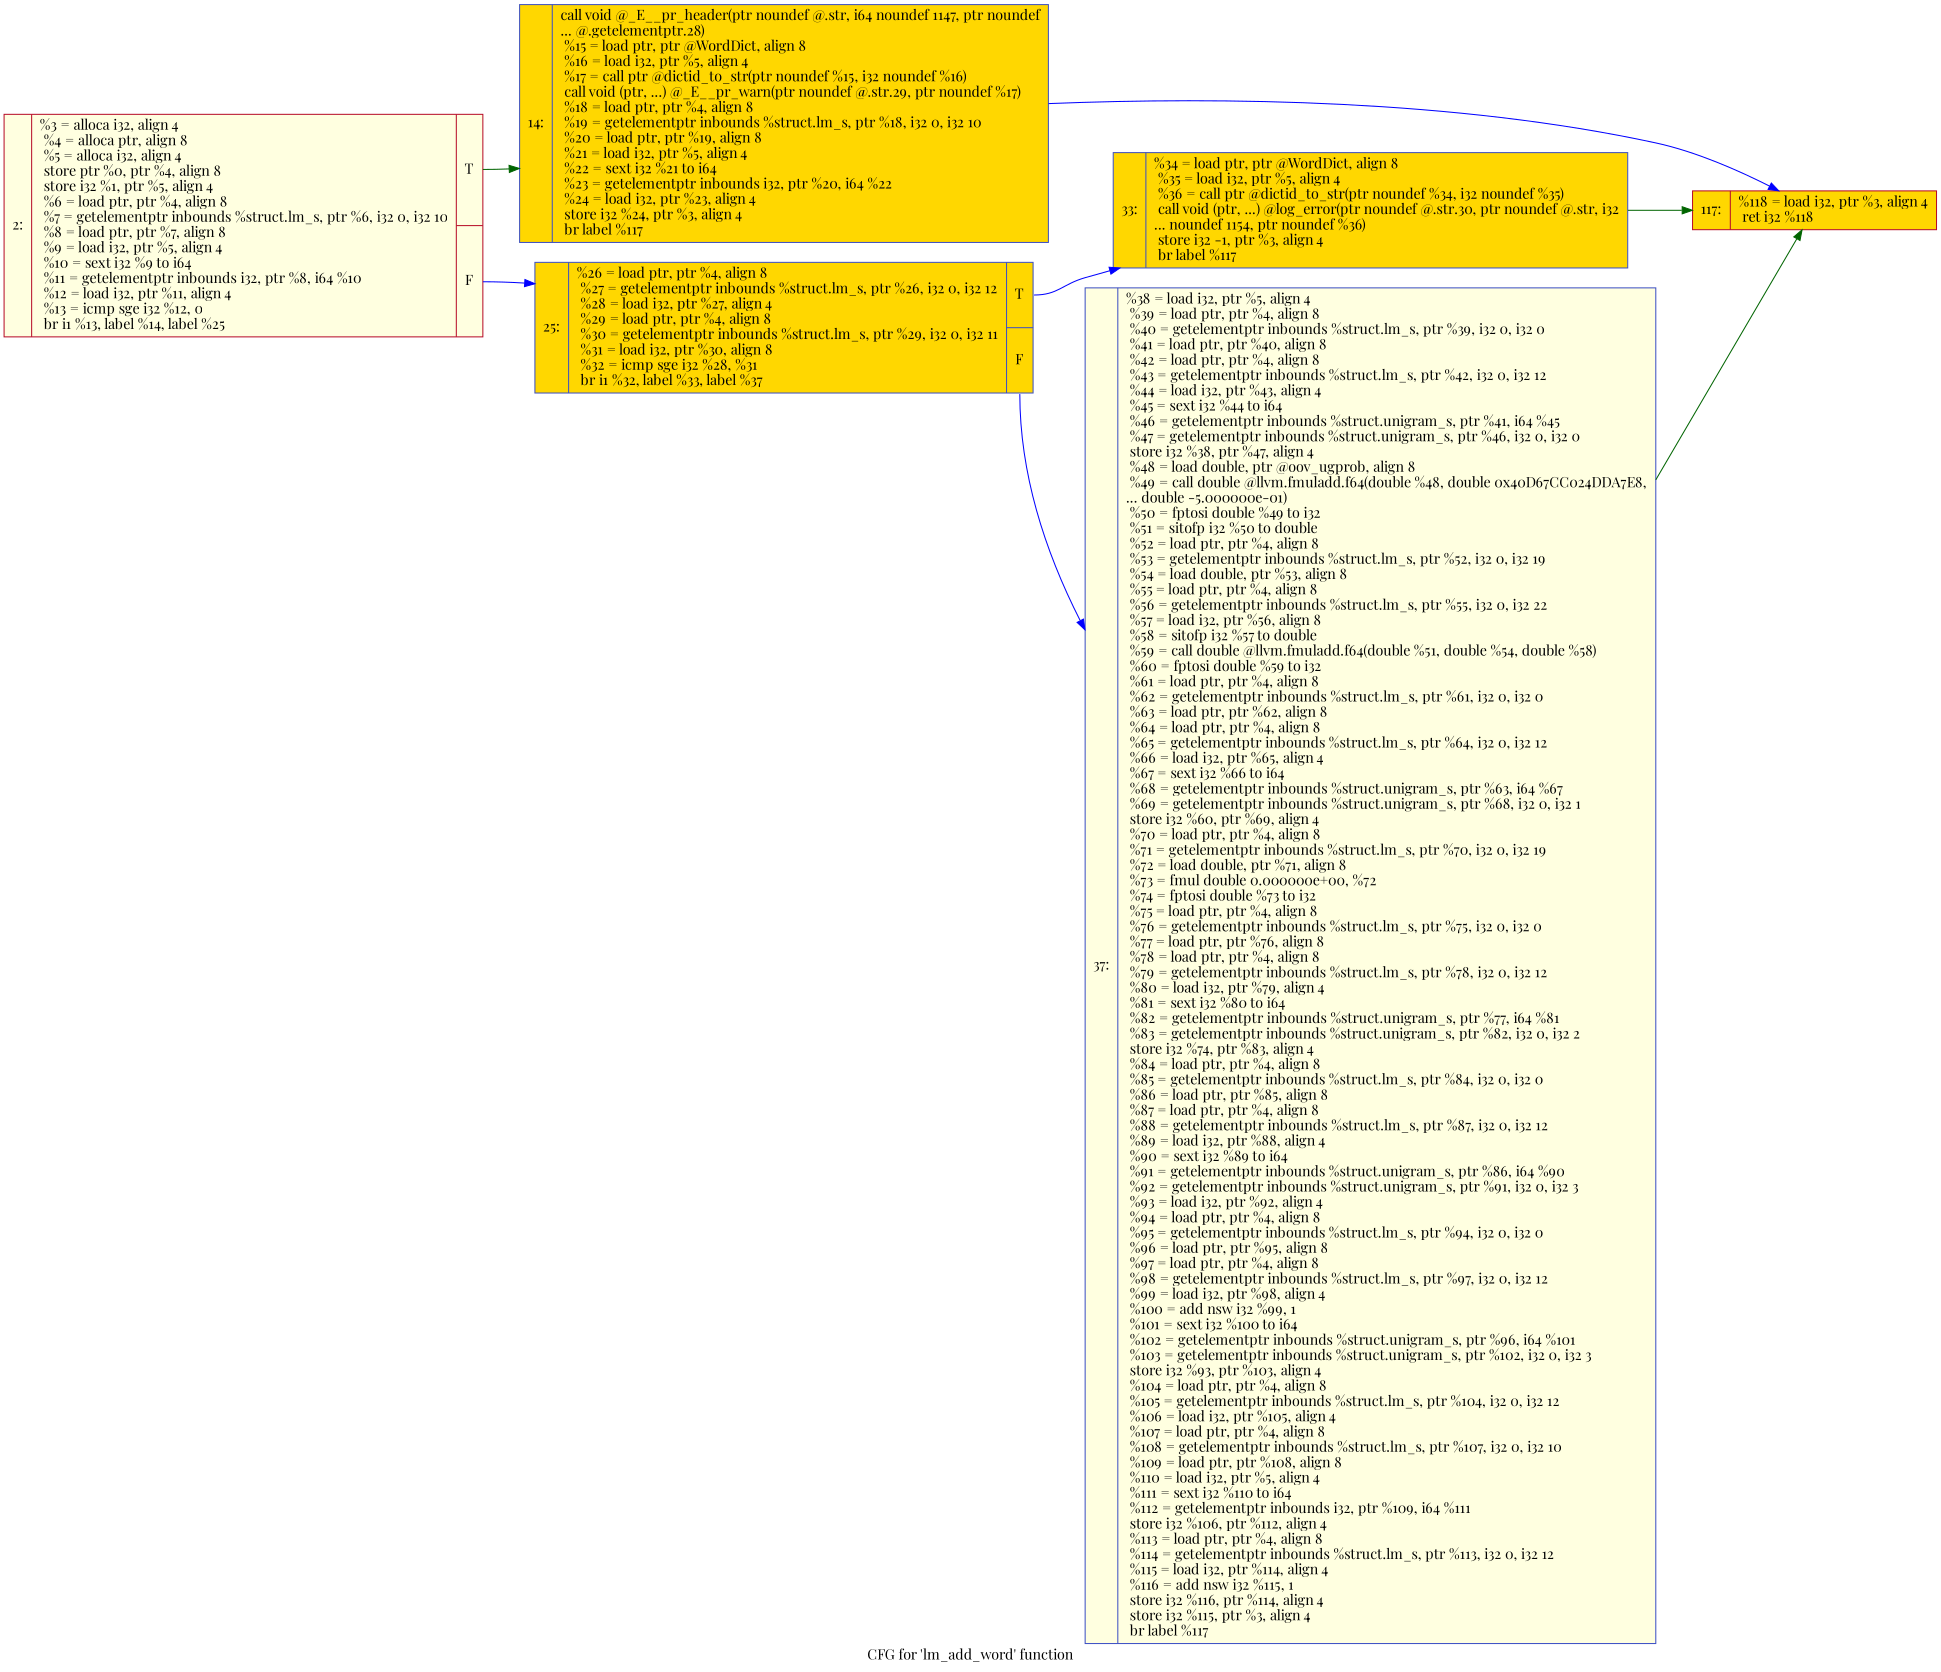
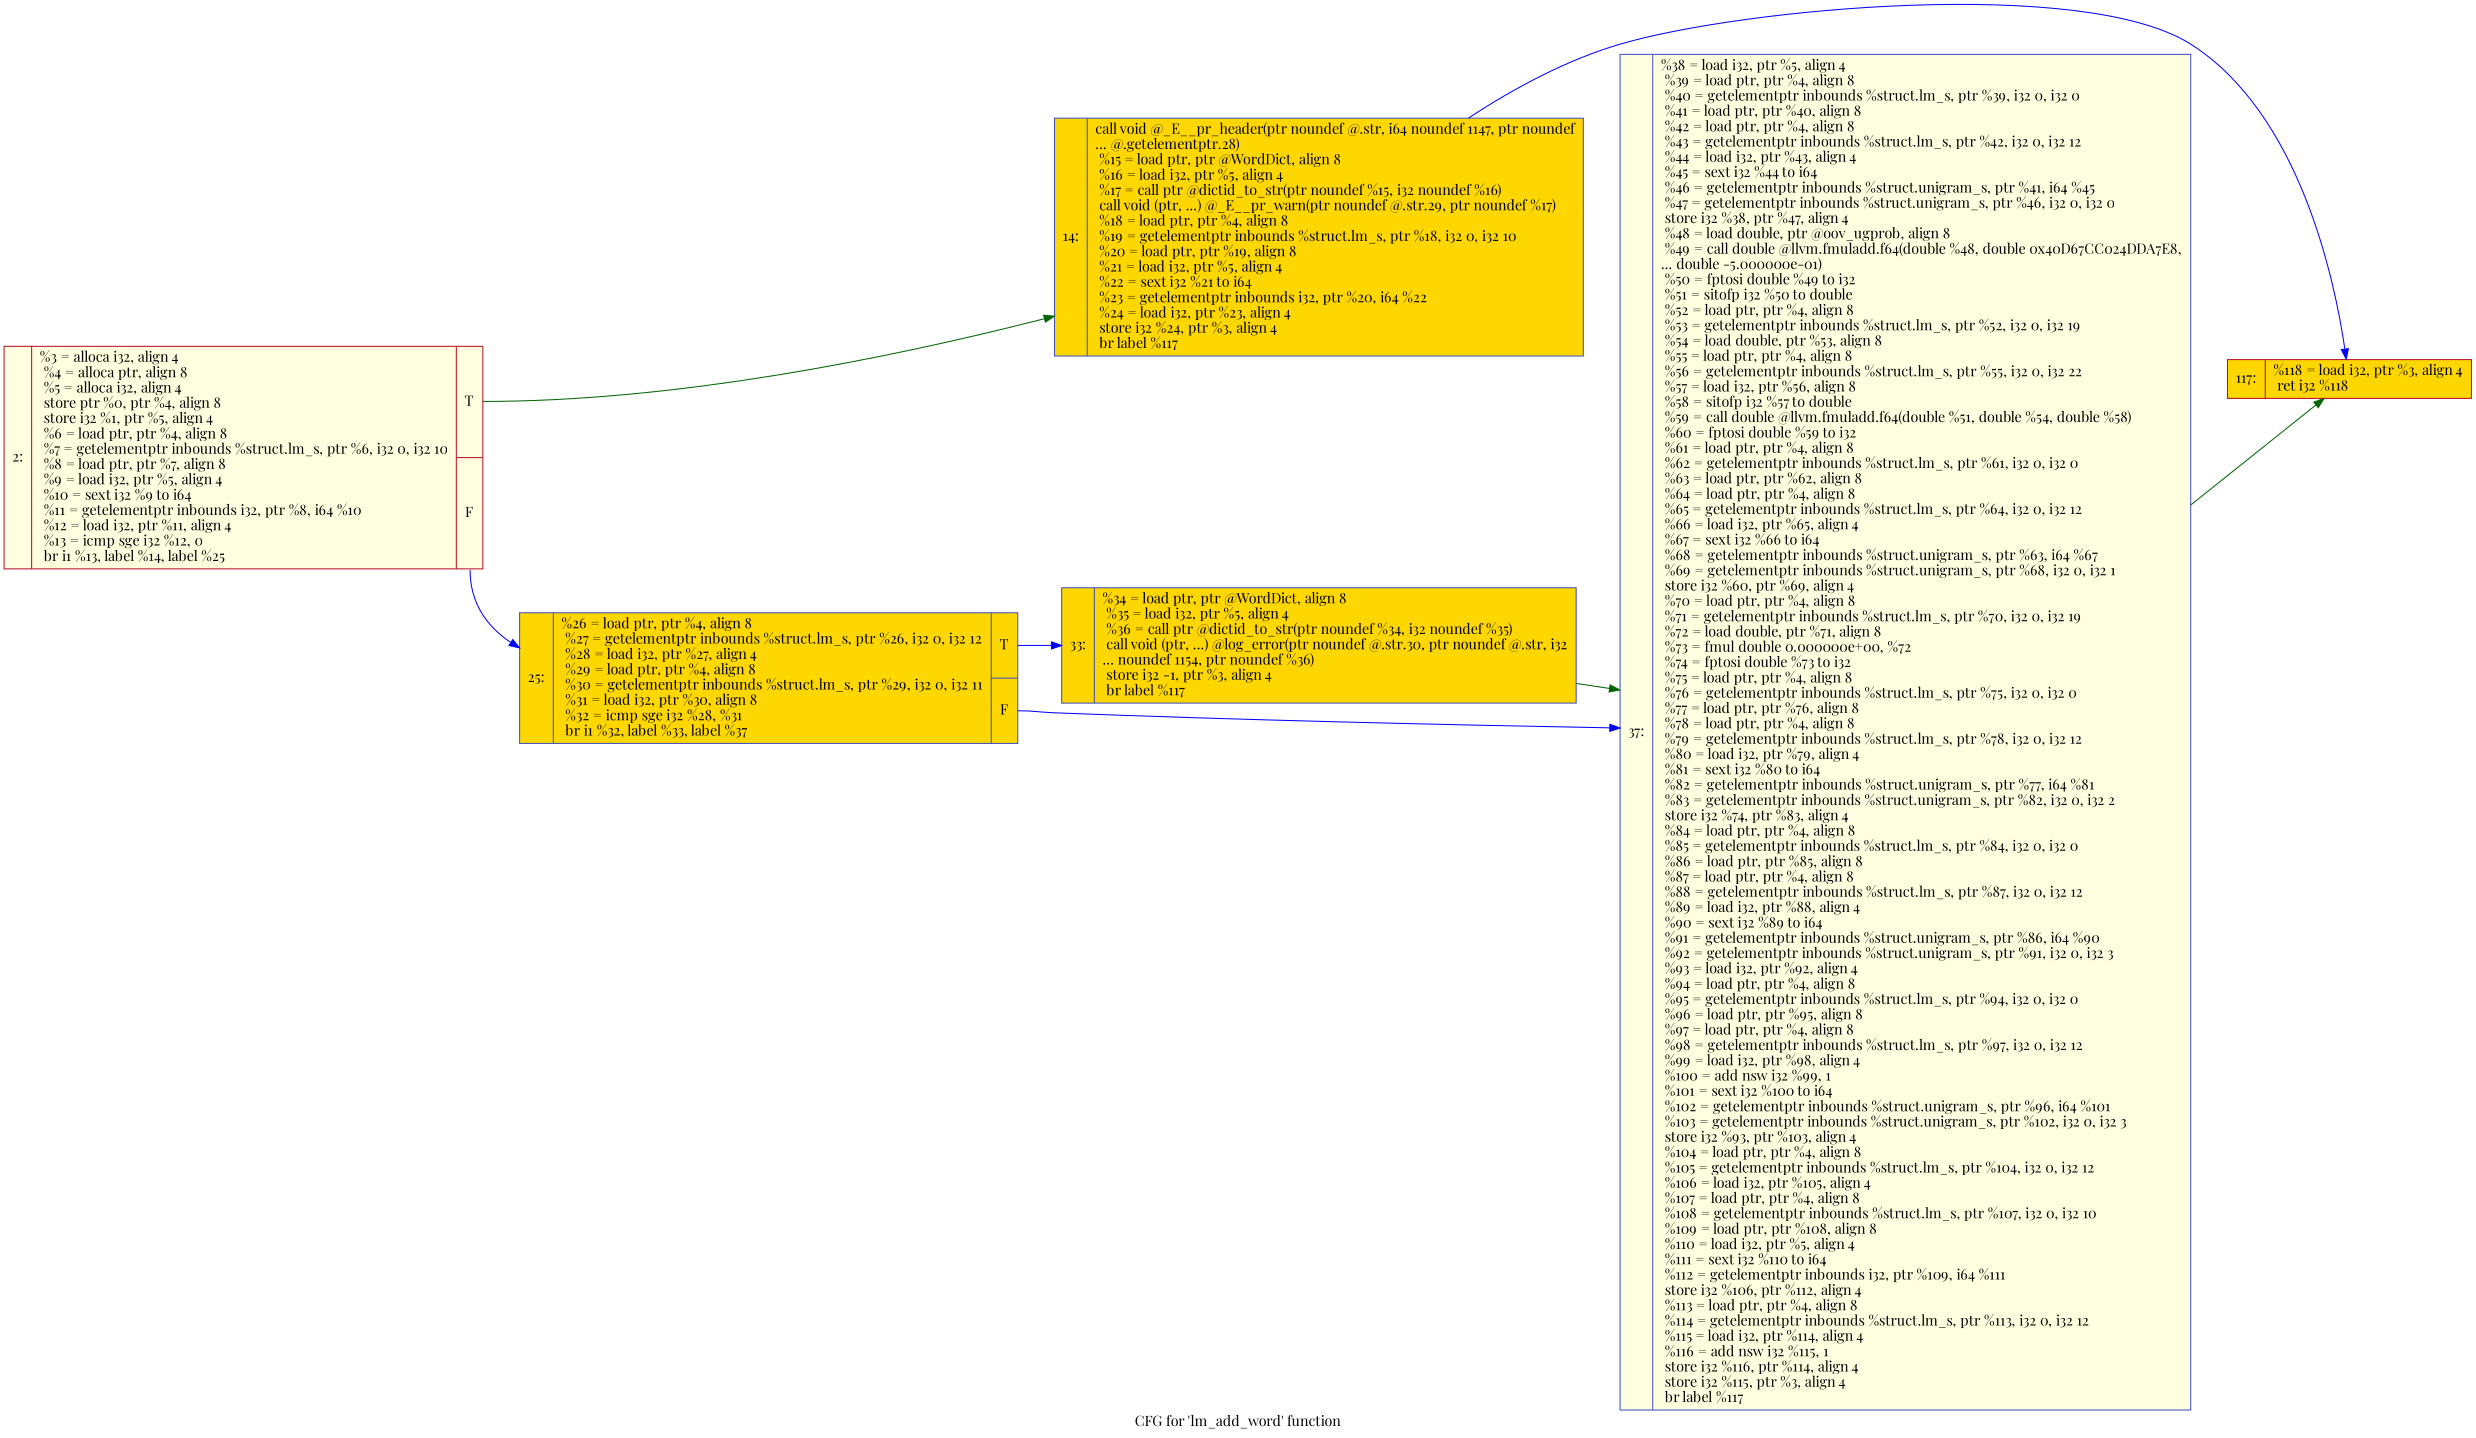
(1655, 210) -> (1593, 686)
